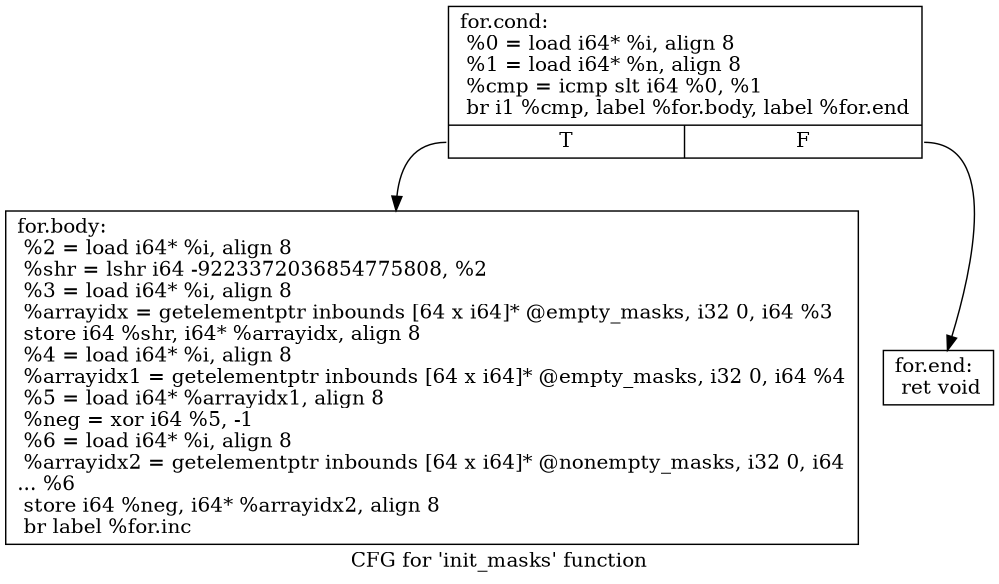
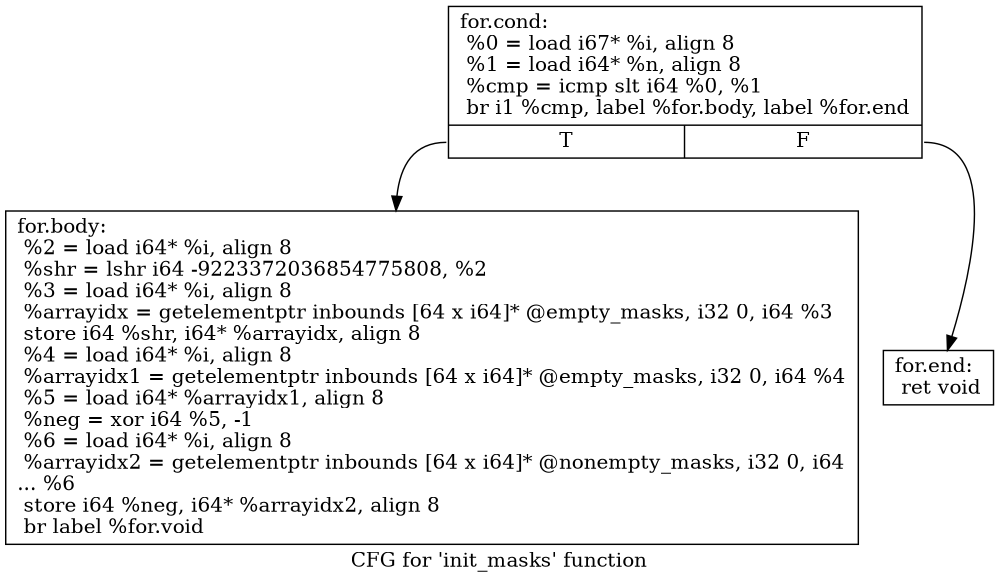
(598, 44) -> (598, 44)
(104, 527) -> (111, 527)
